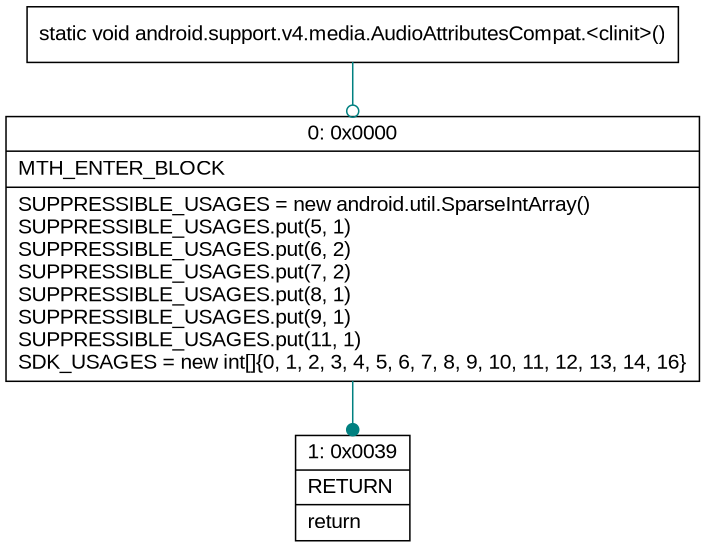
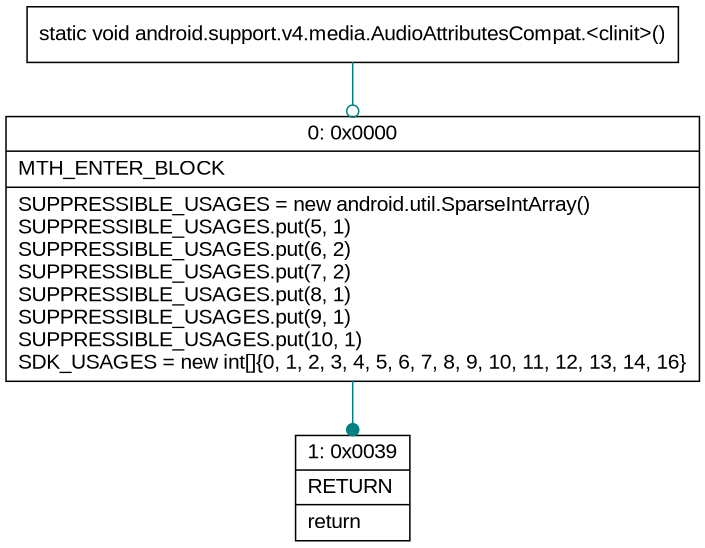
(190, 340) -> (190, 340)
